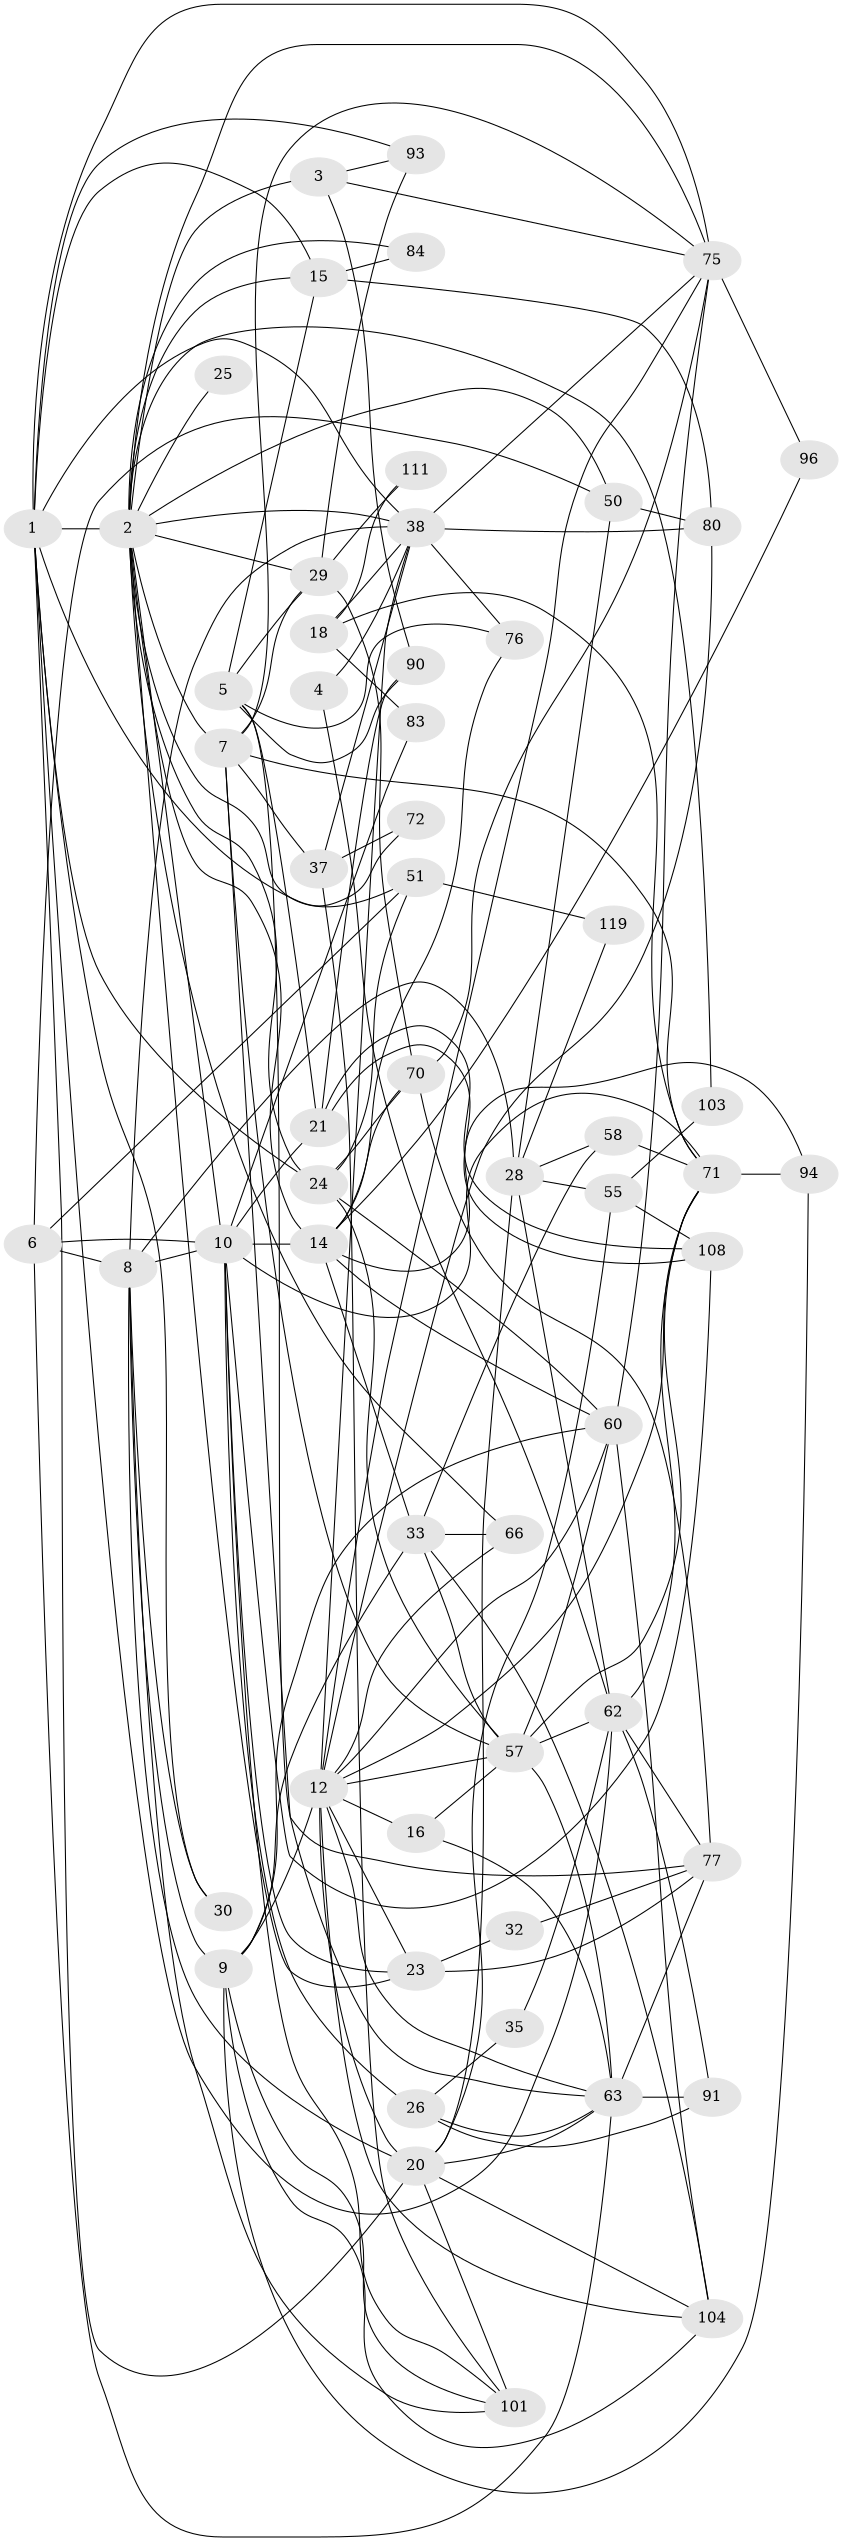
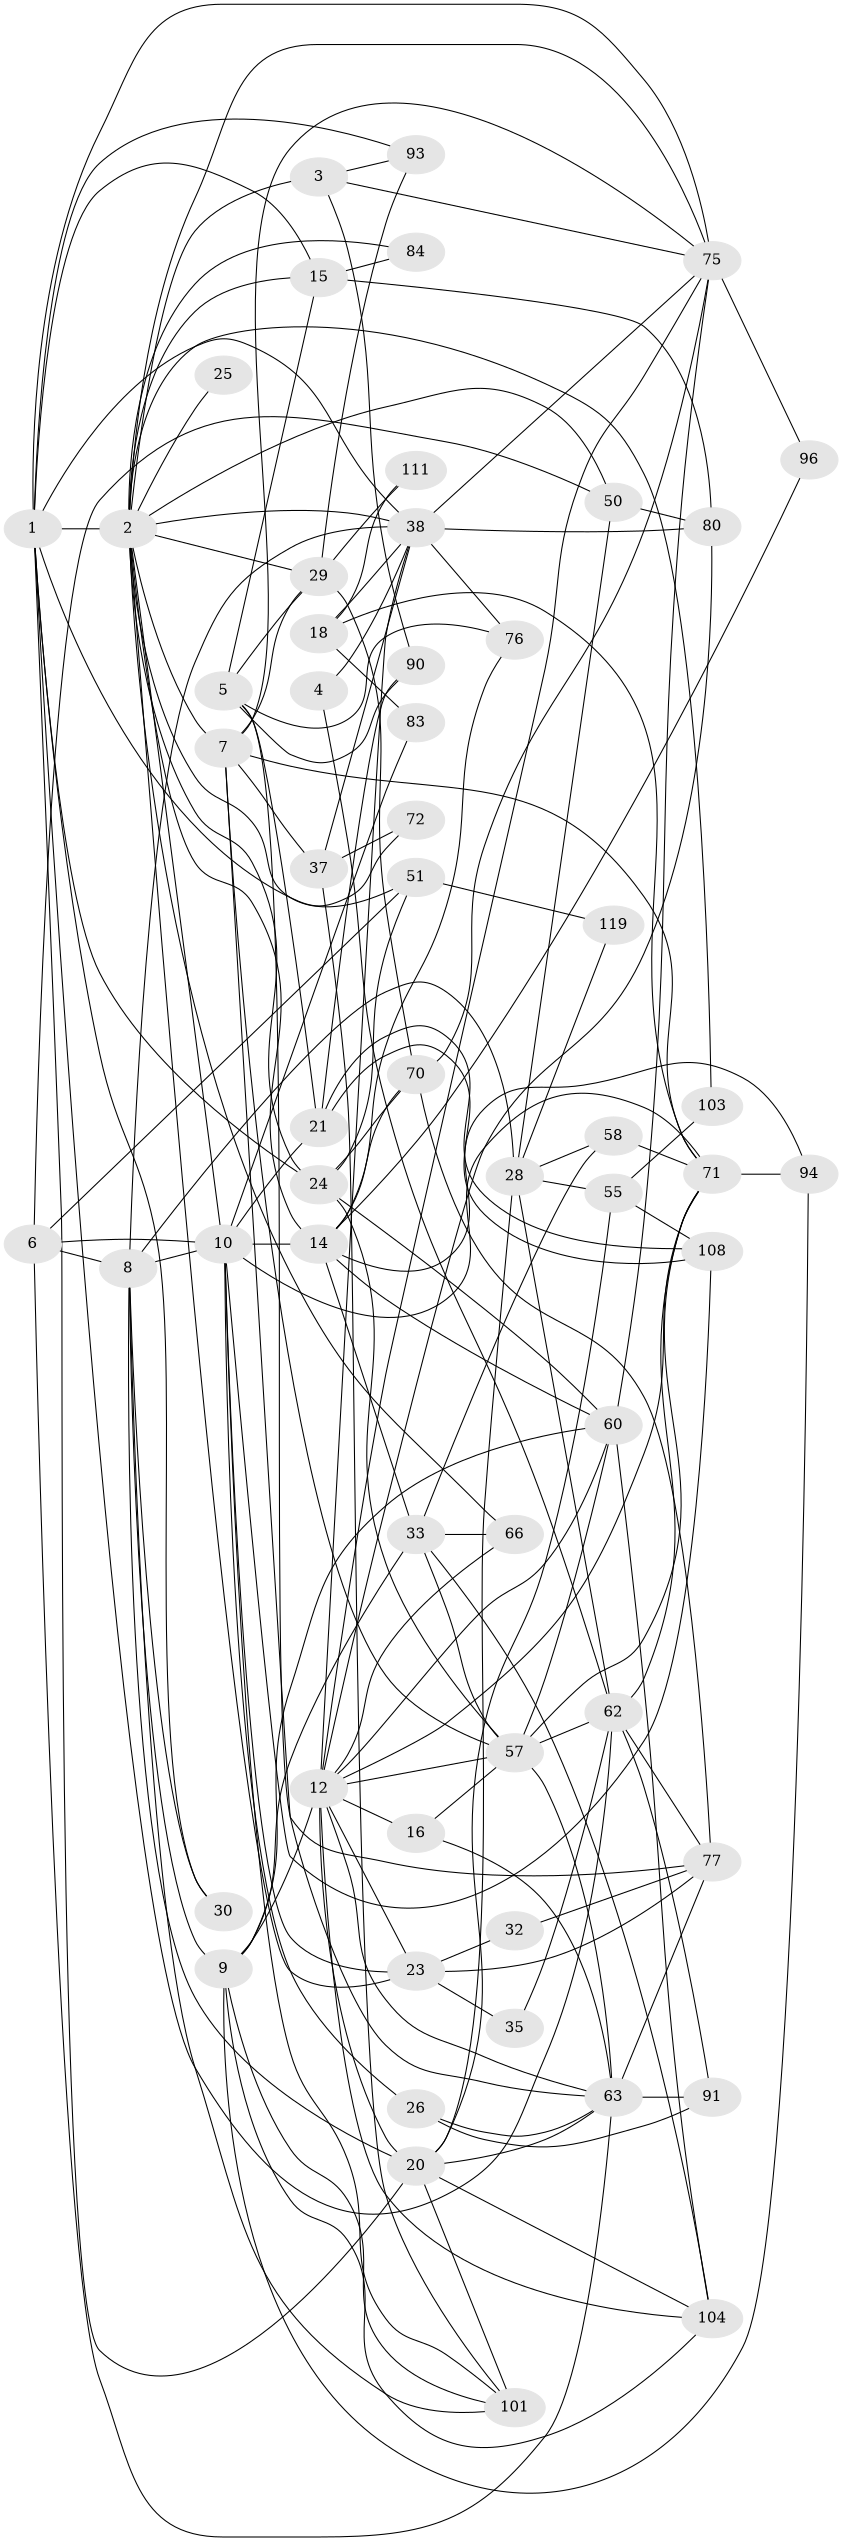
(465, 2068) -> (465, 2000)
